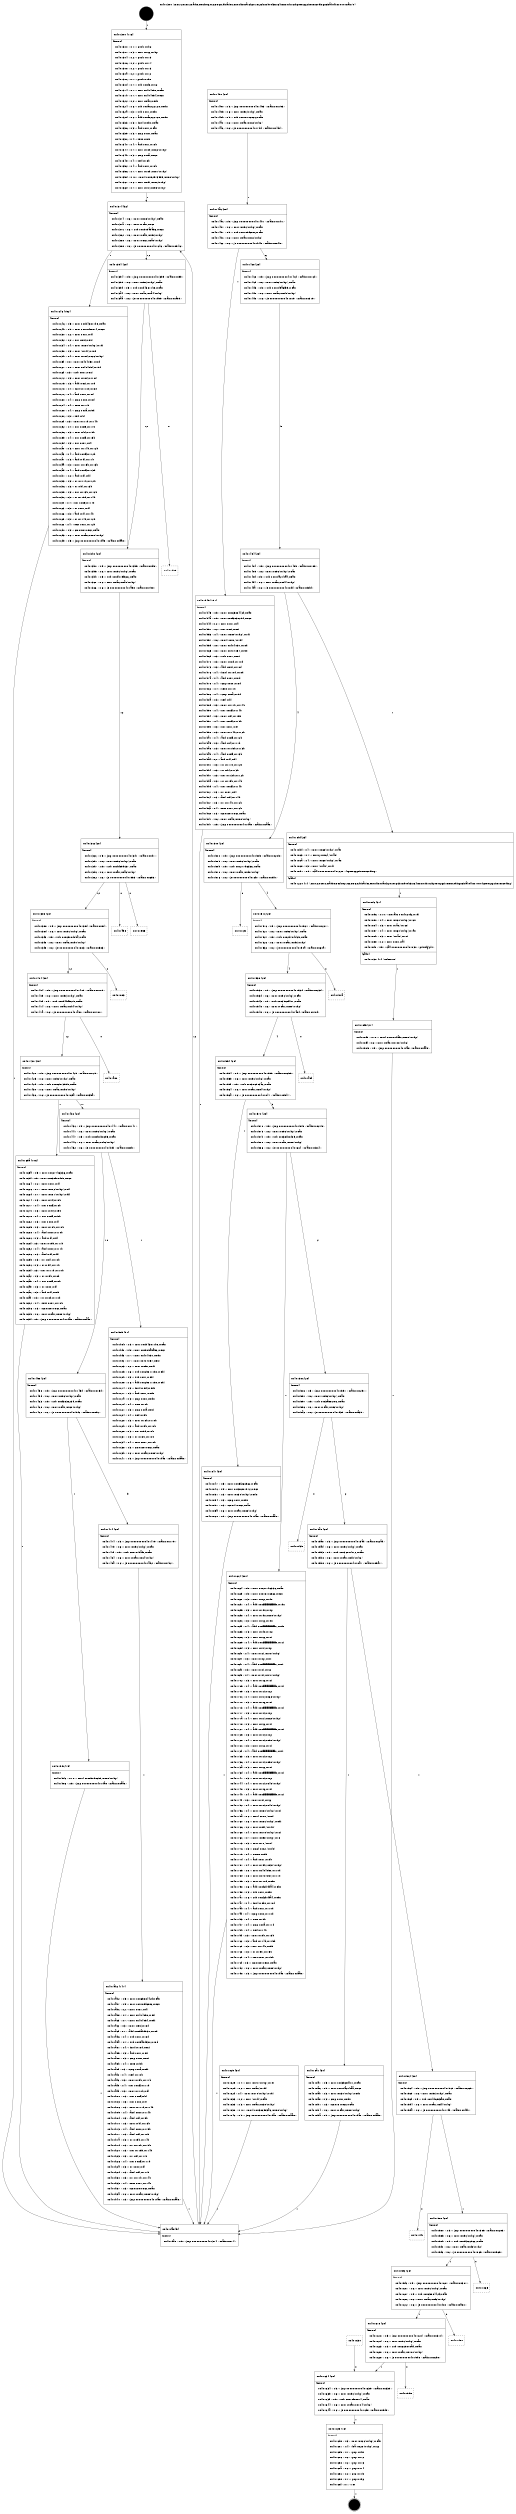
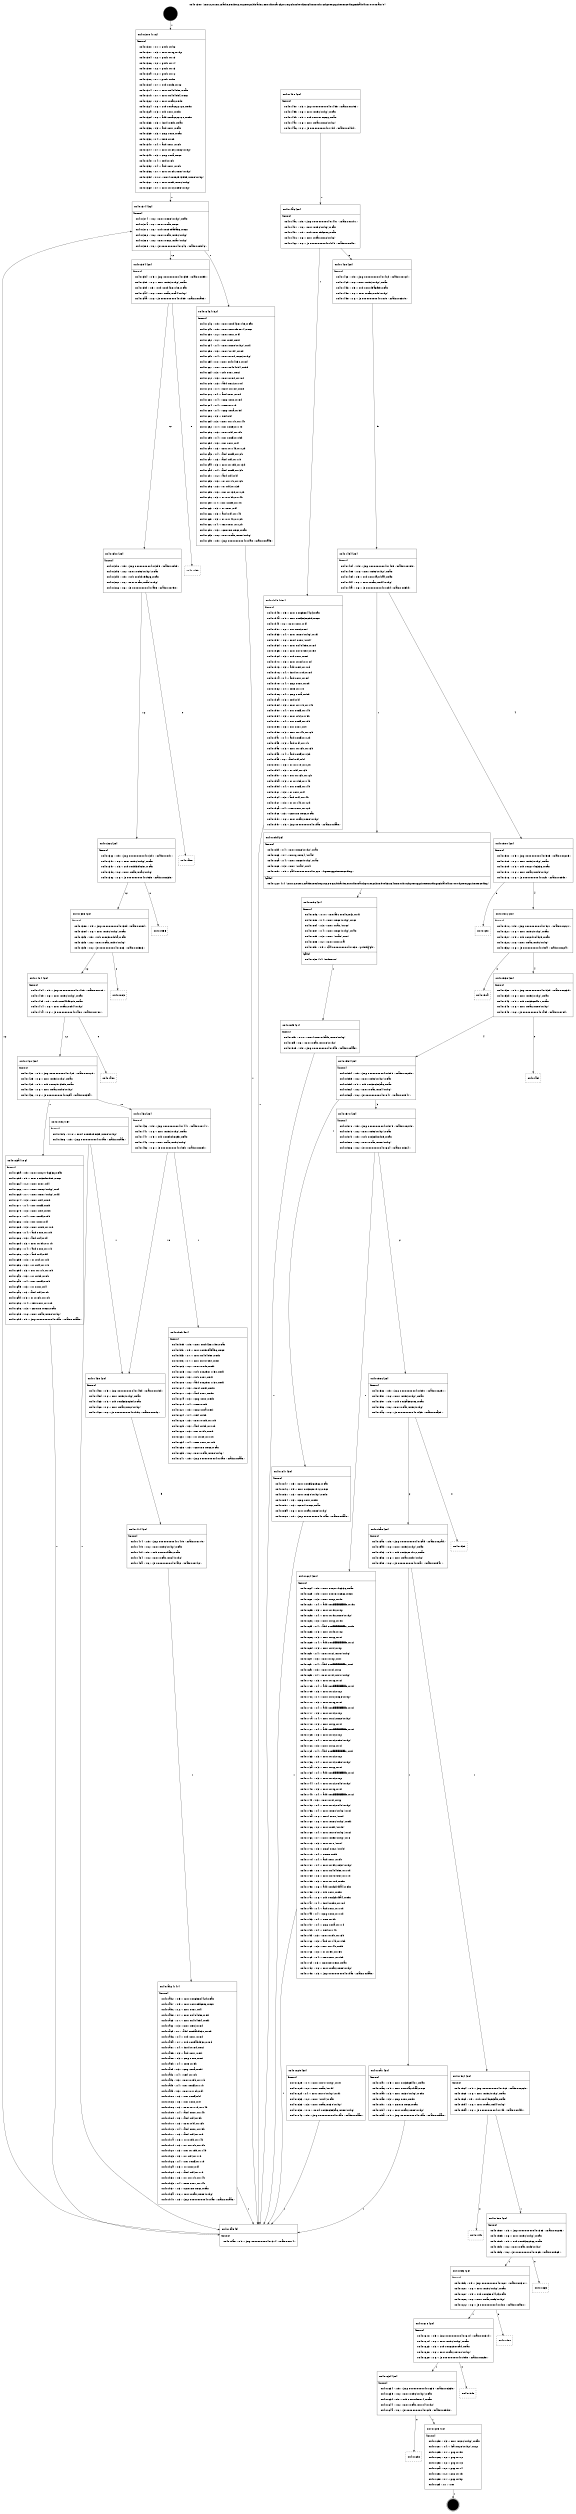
(120, 903) -> (166, 723)
(78, 1588) -> (106, 1258)
(354, 2358) -> (415, 2433)
